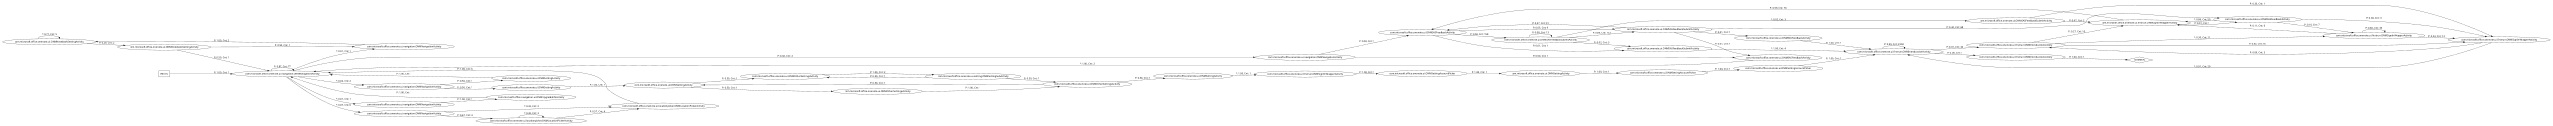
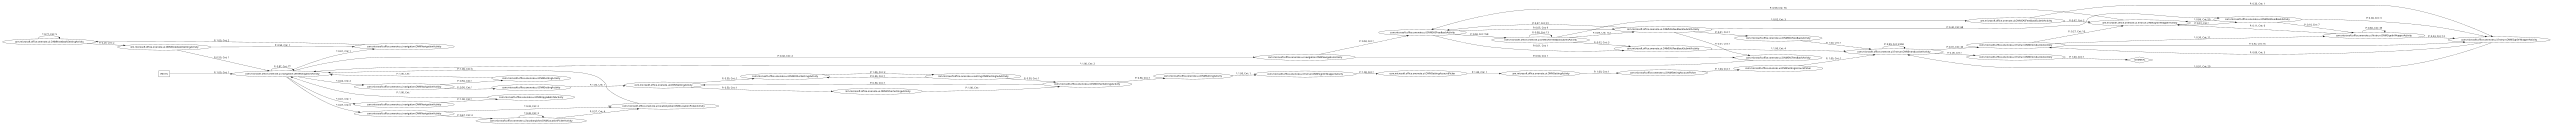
(531, 97) -> (531, 97)
